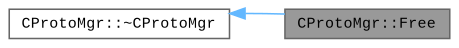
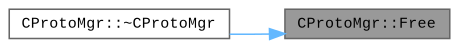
(265, 14) -> (249, 34)
